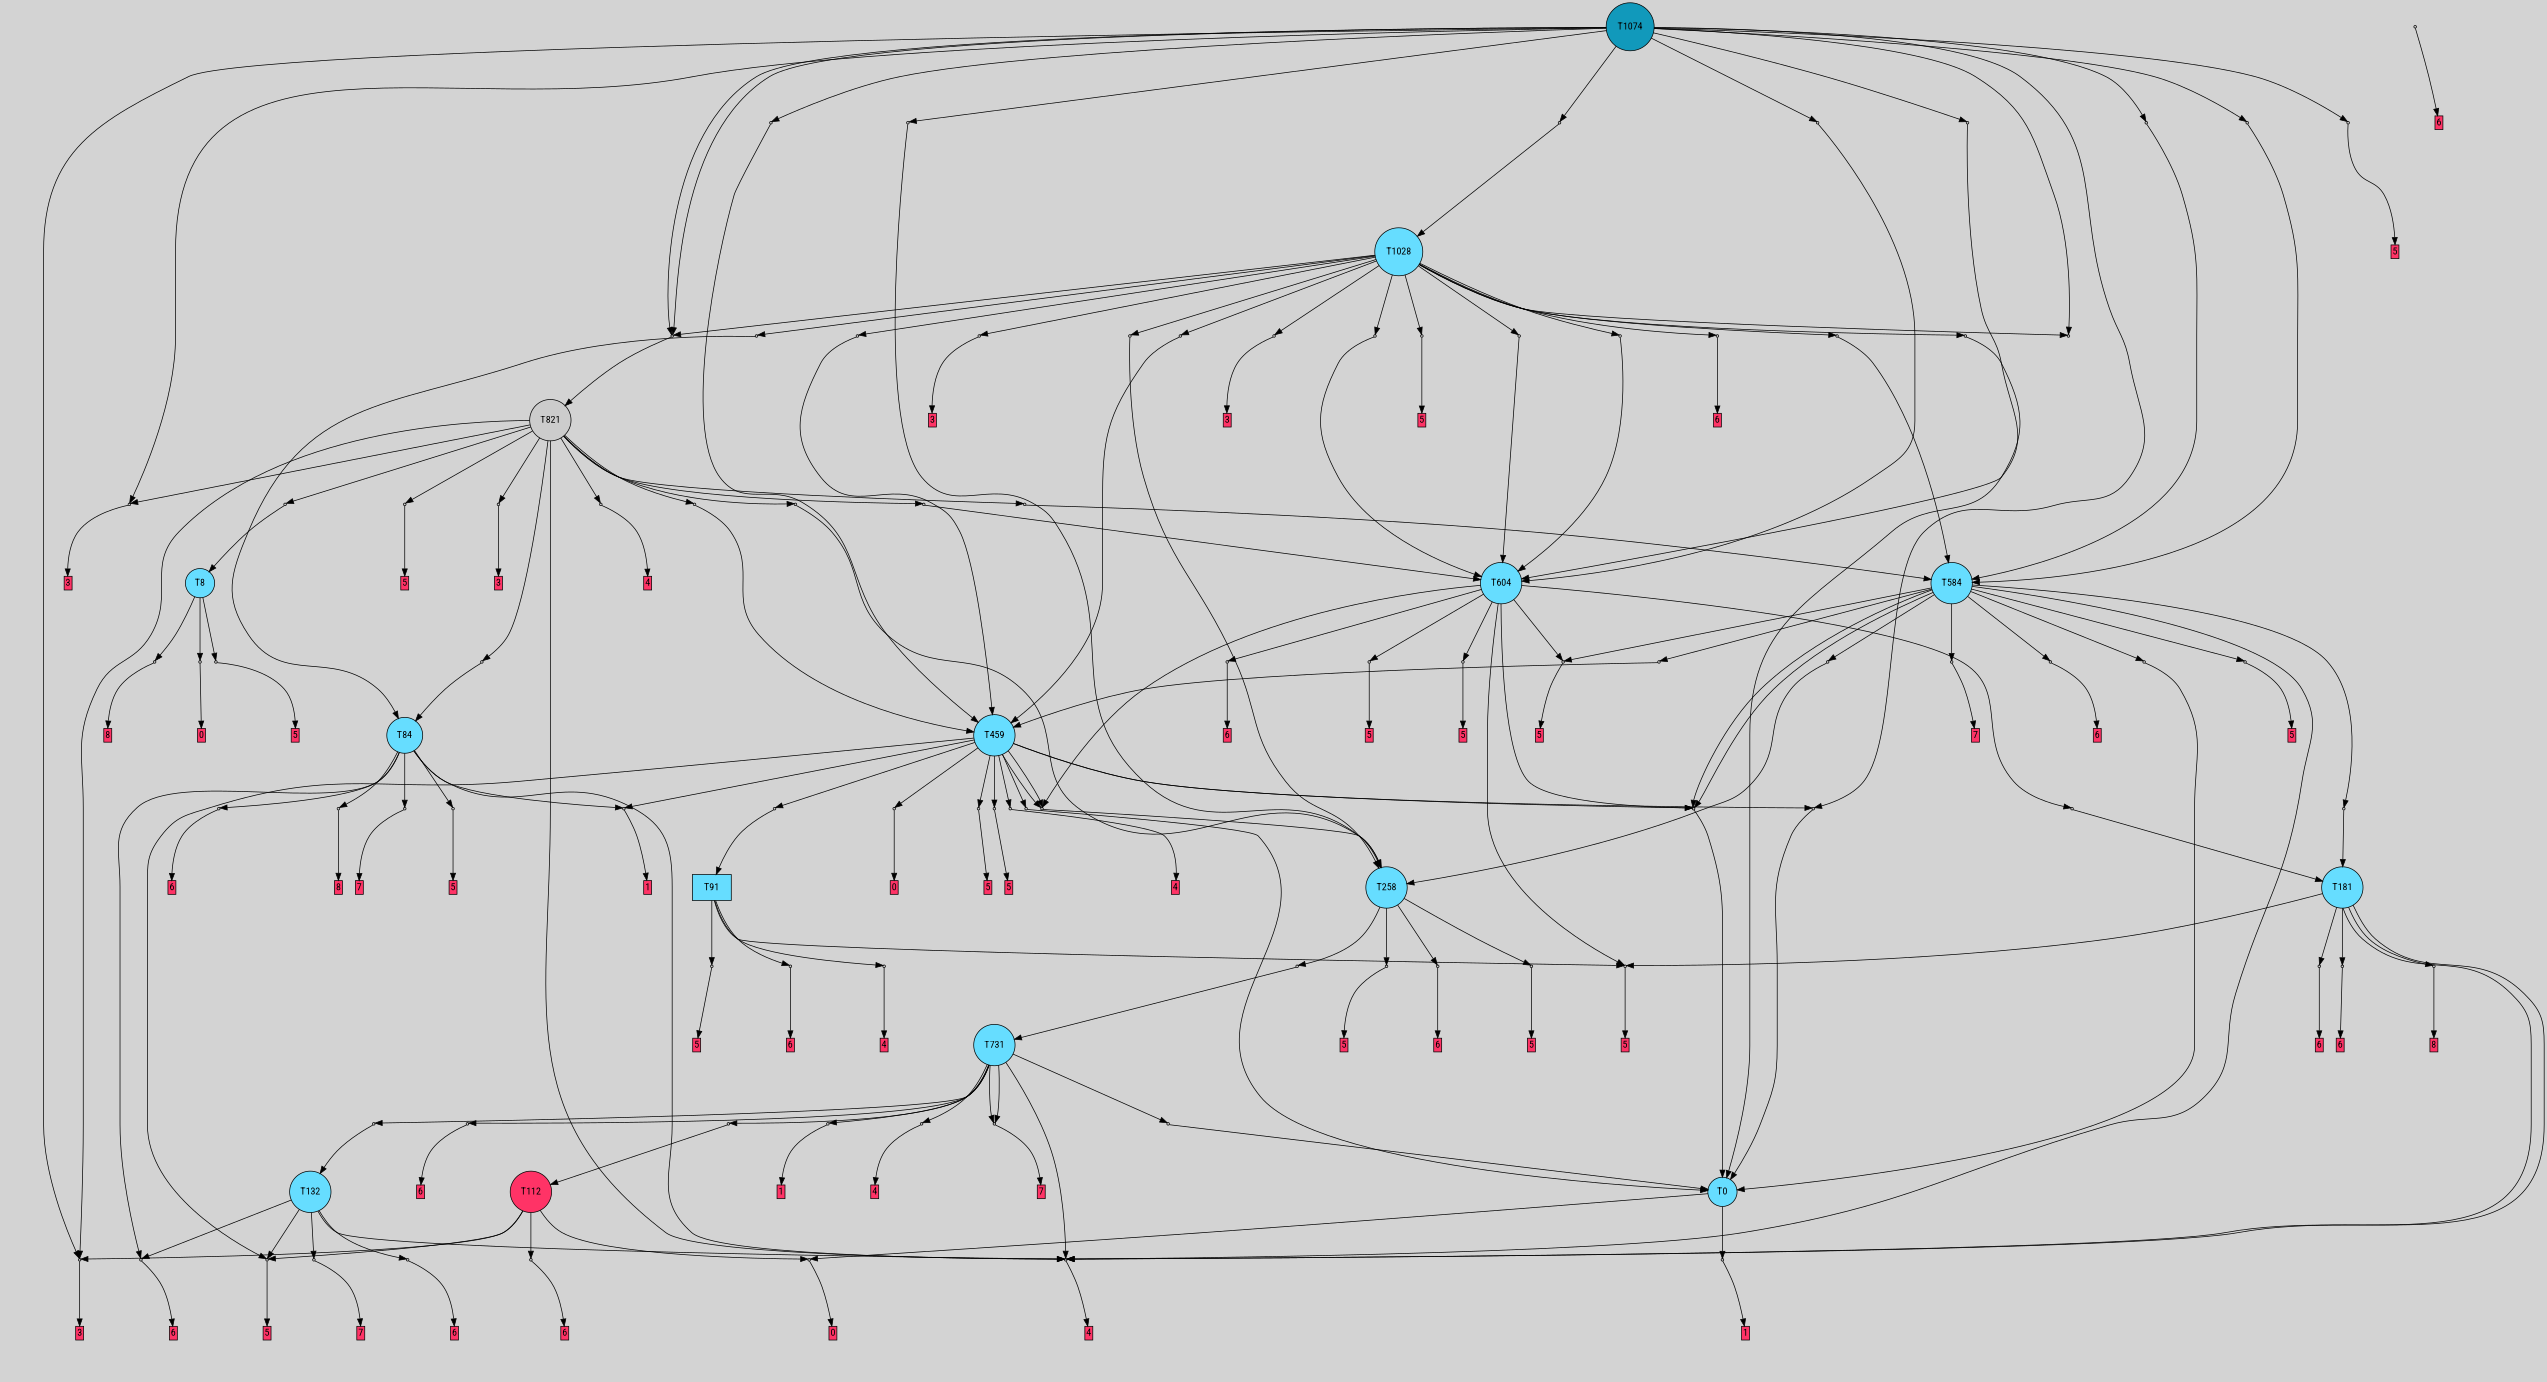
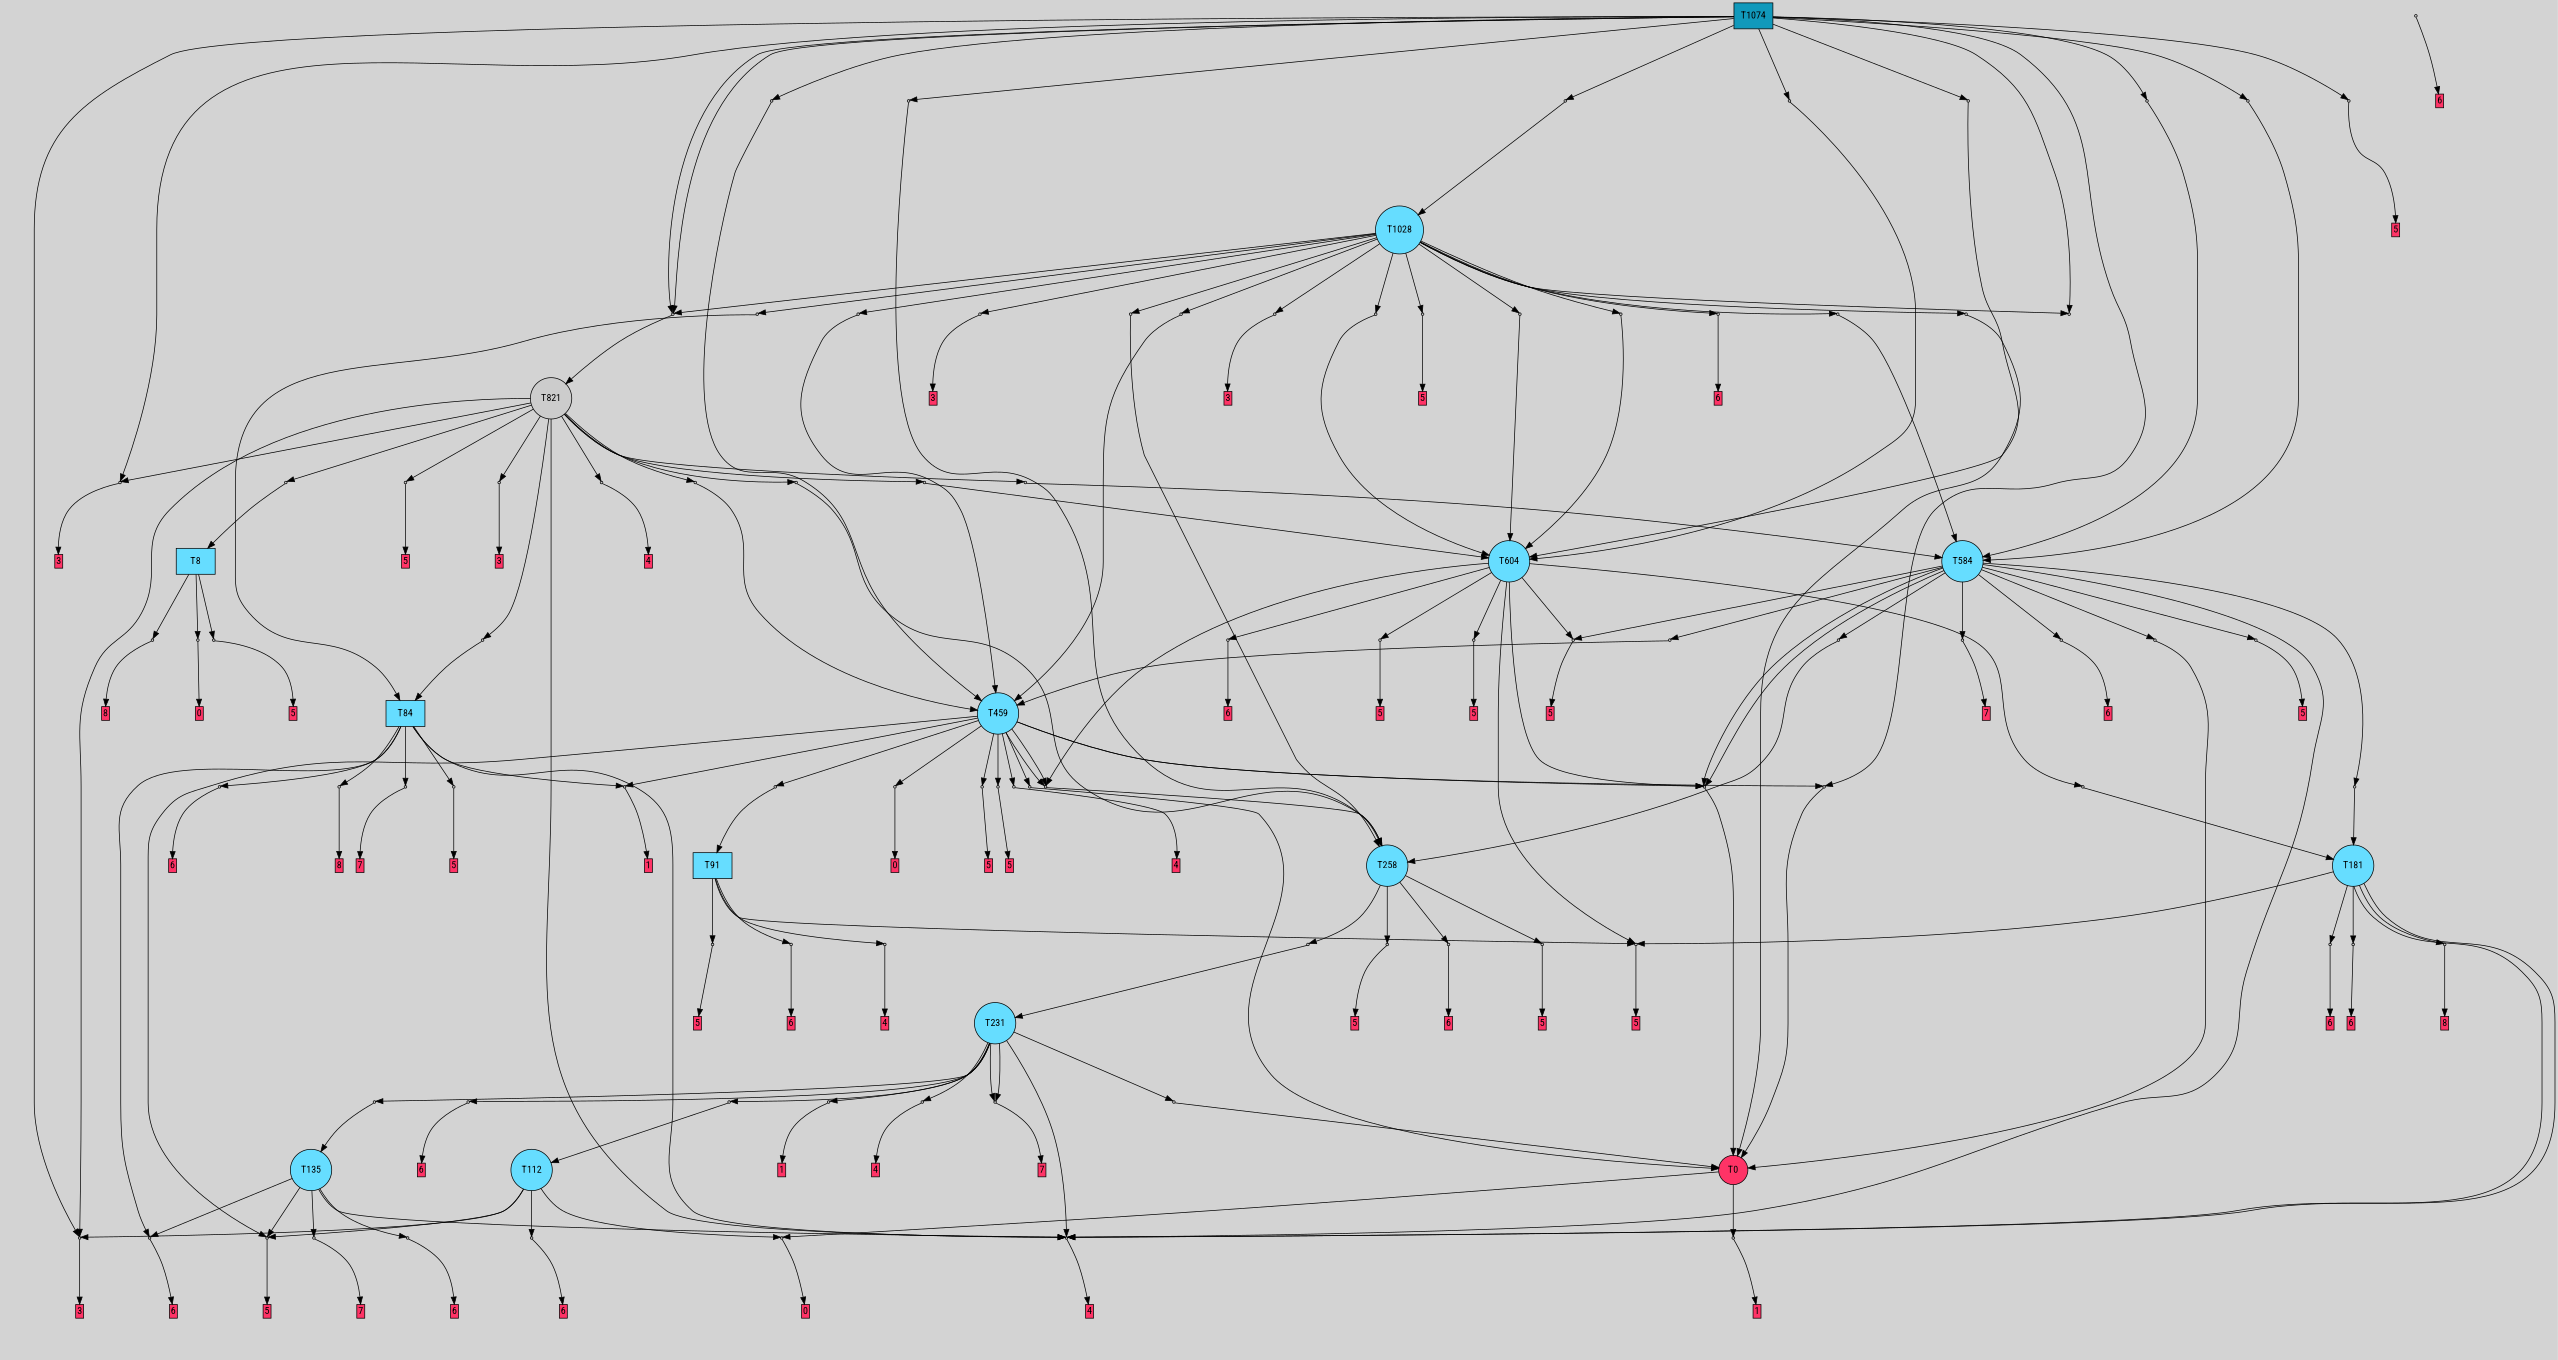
(1630, 27) -> (1753, 16)
(200, 583) -> (196, 561)
(405, 735) -> (405, 713)
(994, 1045) -> (995, 1023)
(310, 1192) -> (311, 1170)
(531, 1192) -> (532, 1170)
(1722, 1192) -> (1733, 1170)
